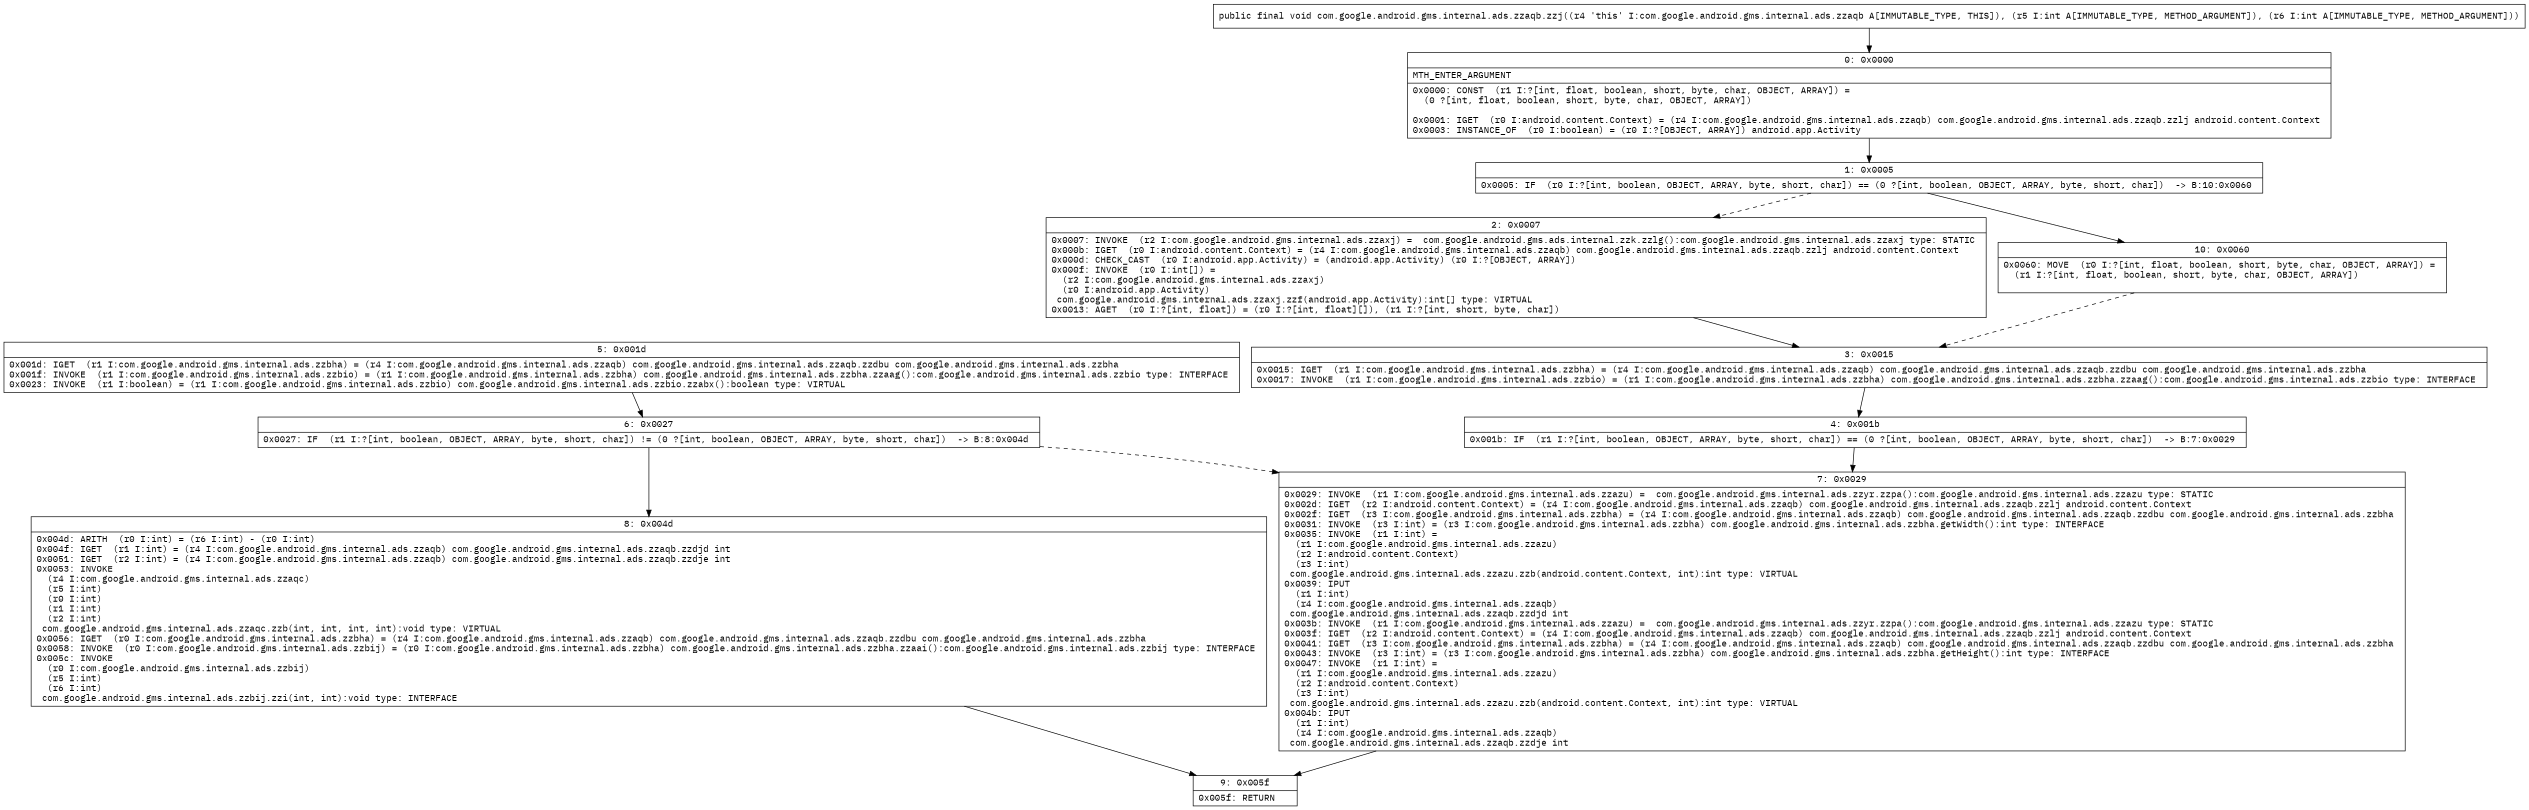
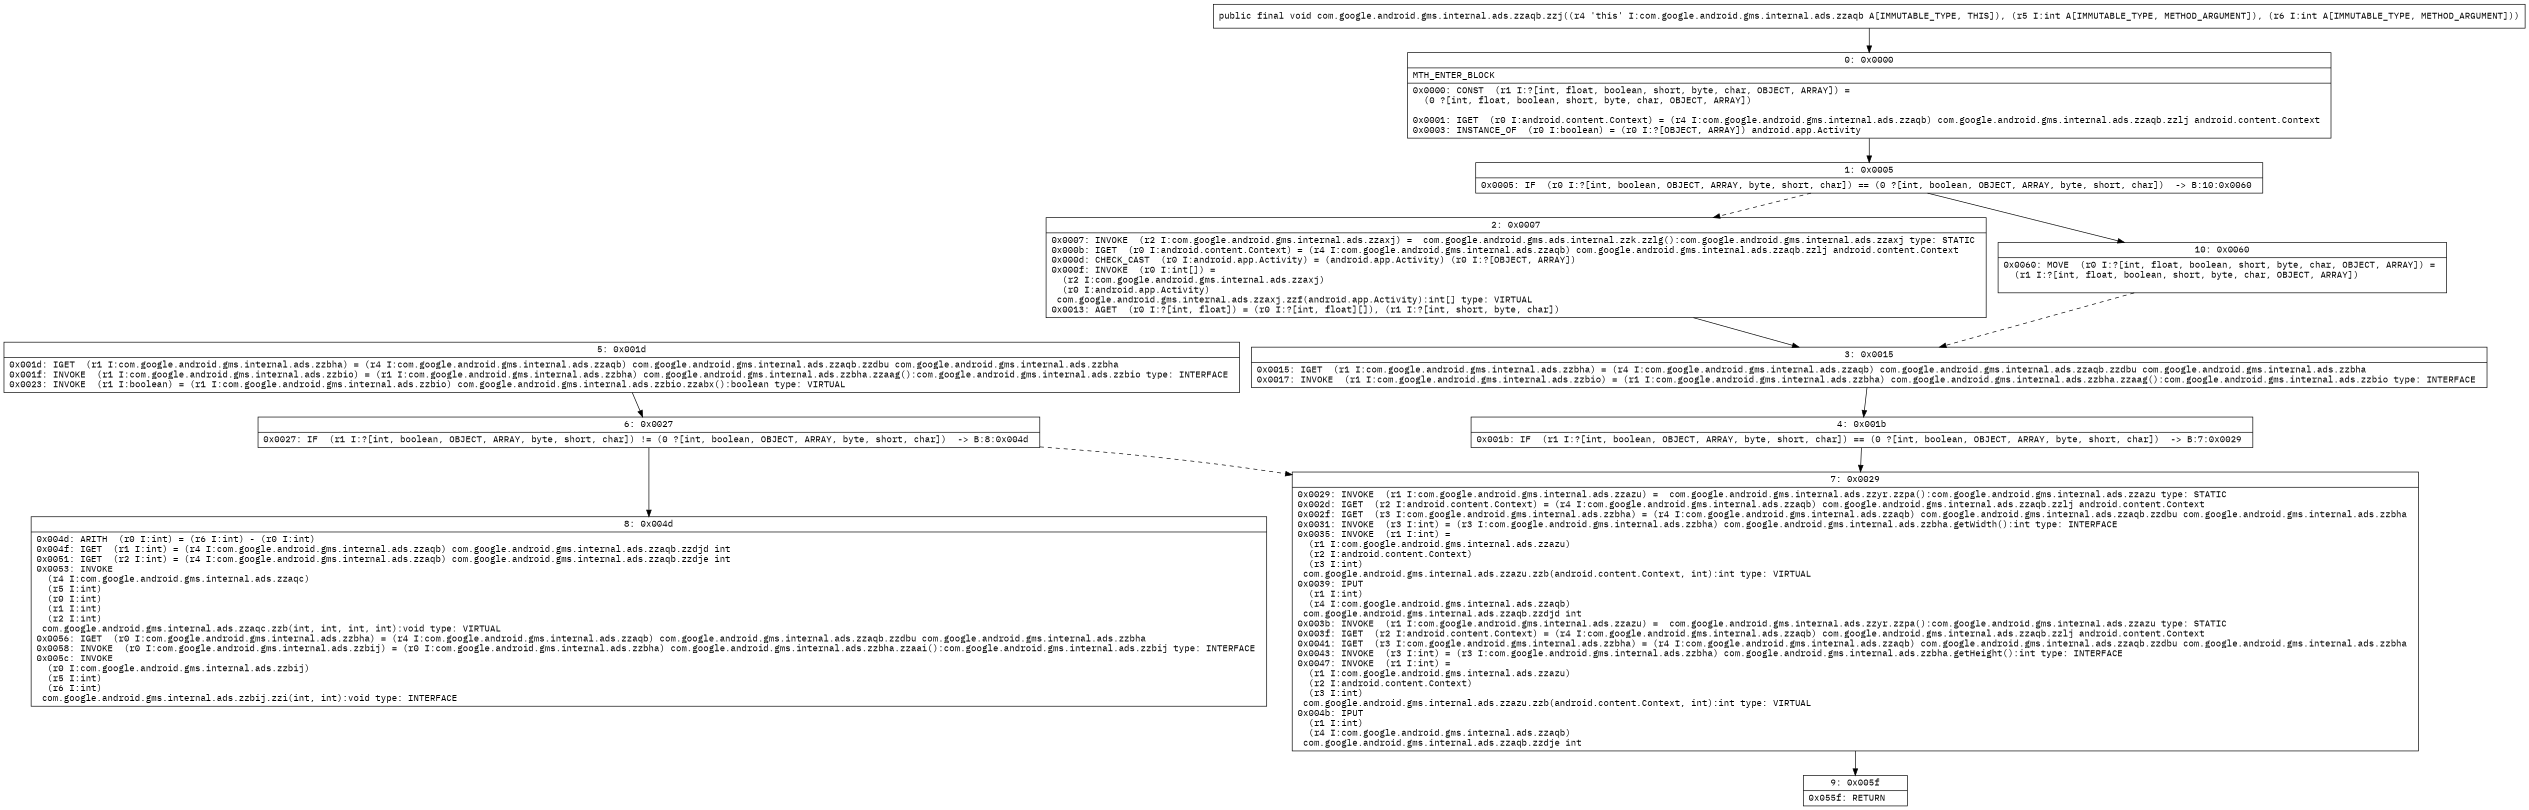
(1462, 75) -> (1454, 75)
(1077, 740) -> none
(1245, 798) -> (1855, 798)
